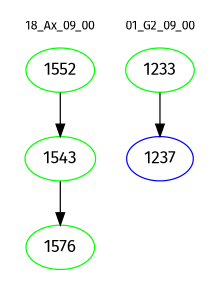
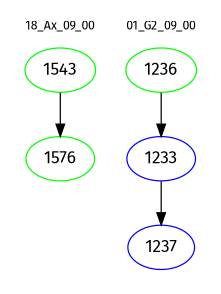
(60, 70) -> none
(160, 70) -> (161, 159)
none -> (161, 70)
